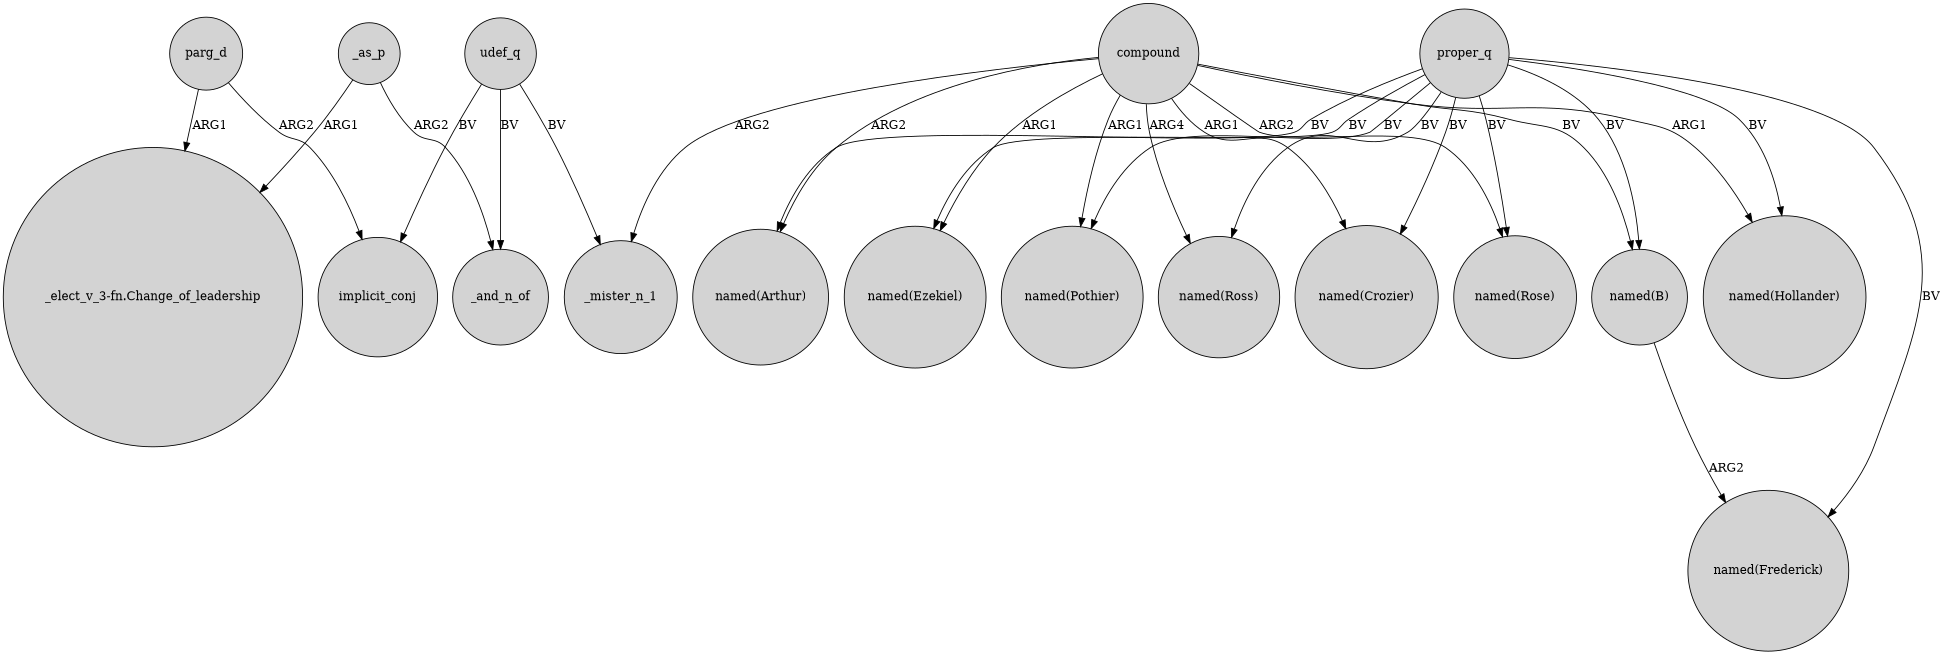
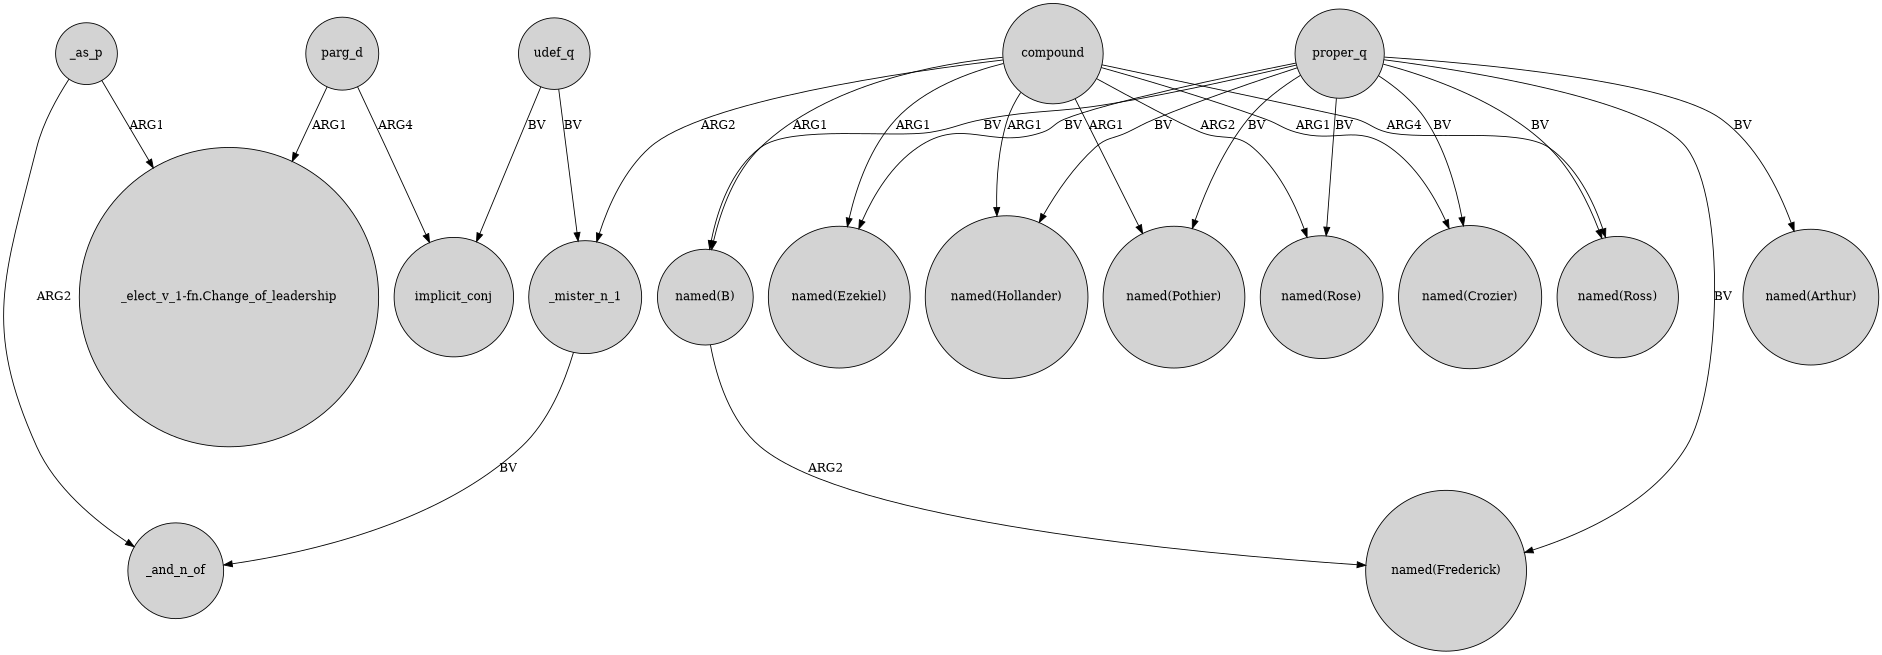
(917, 100) -> none
(297, 126) -> (396, 126)
(1571, 126) -> (810, 126)
(501, 165) -> (436, 504)
(153, 297) -> (229, 297)
